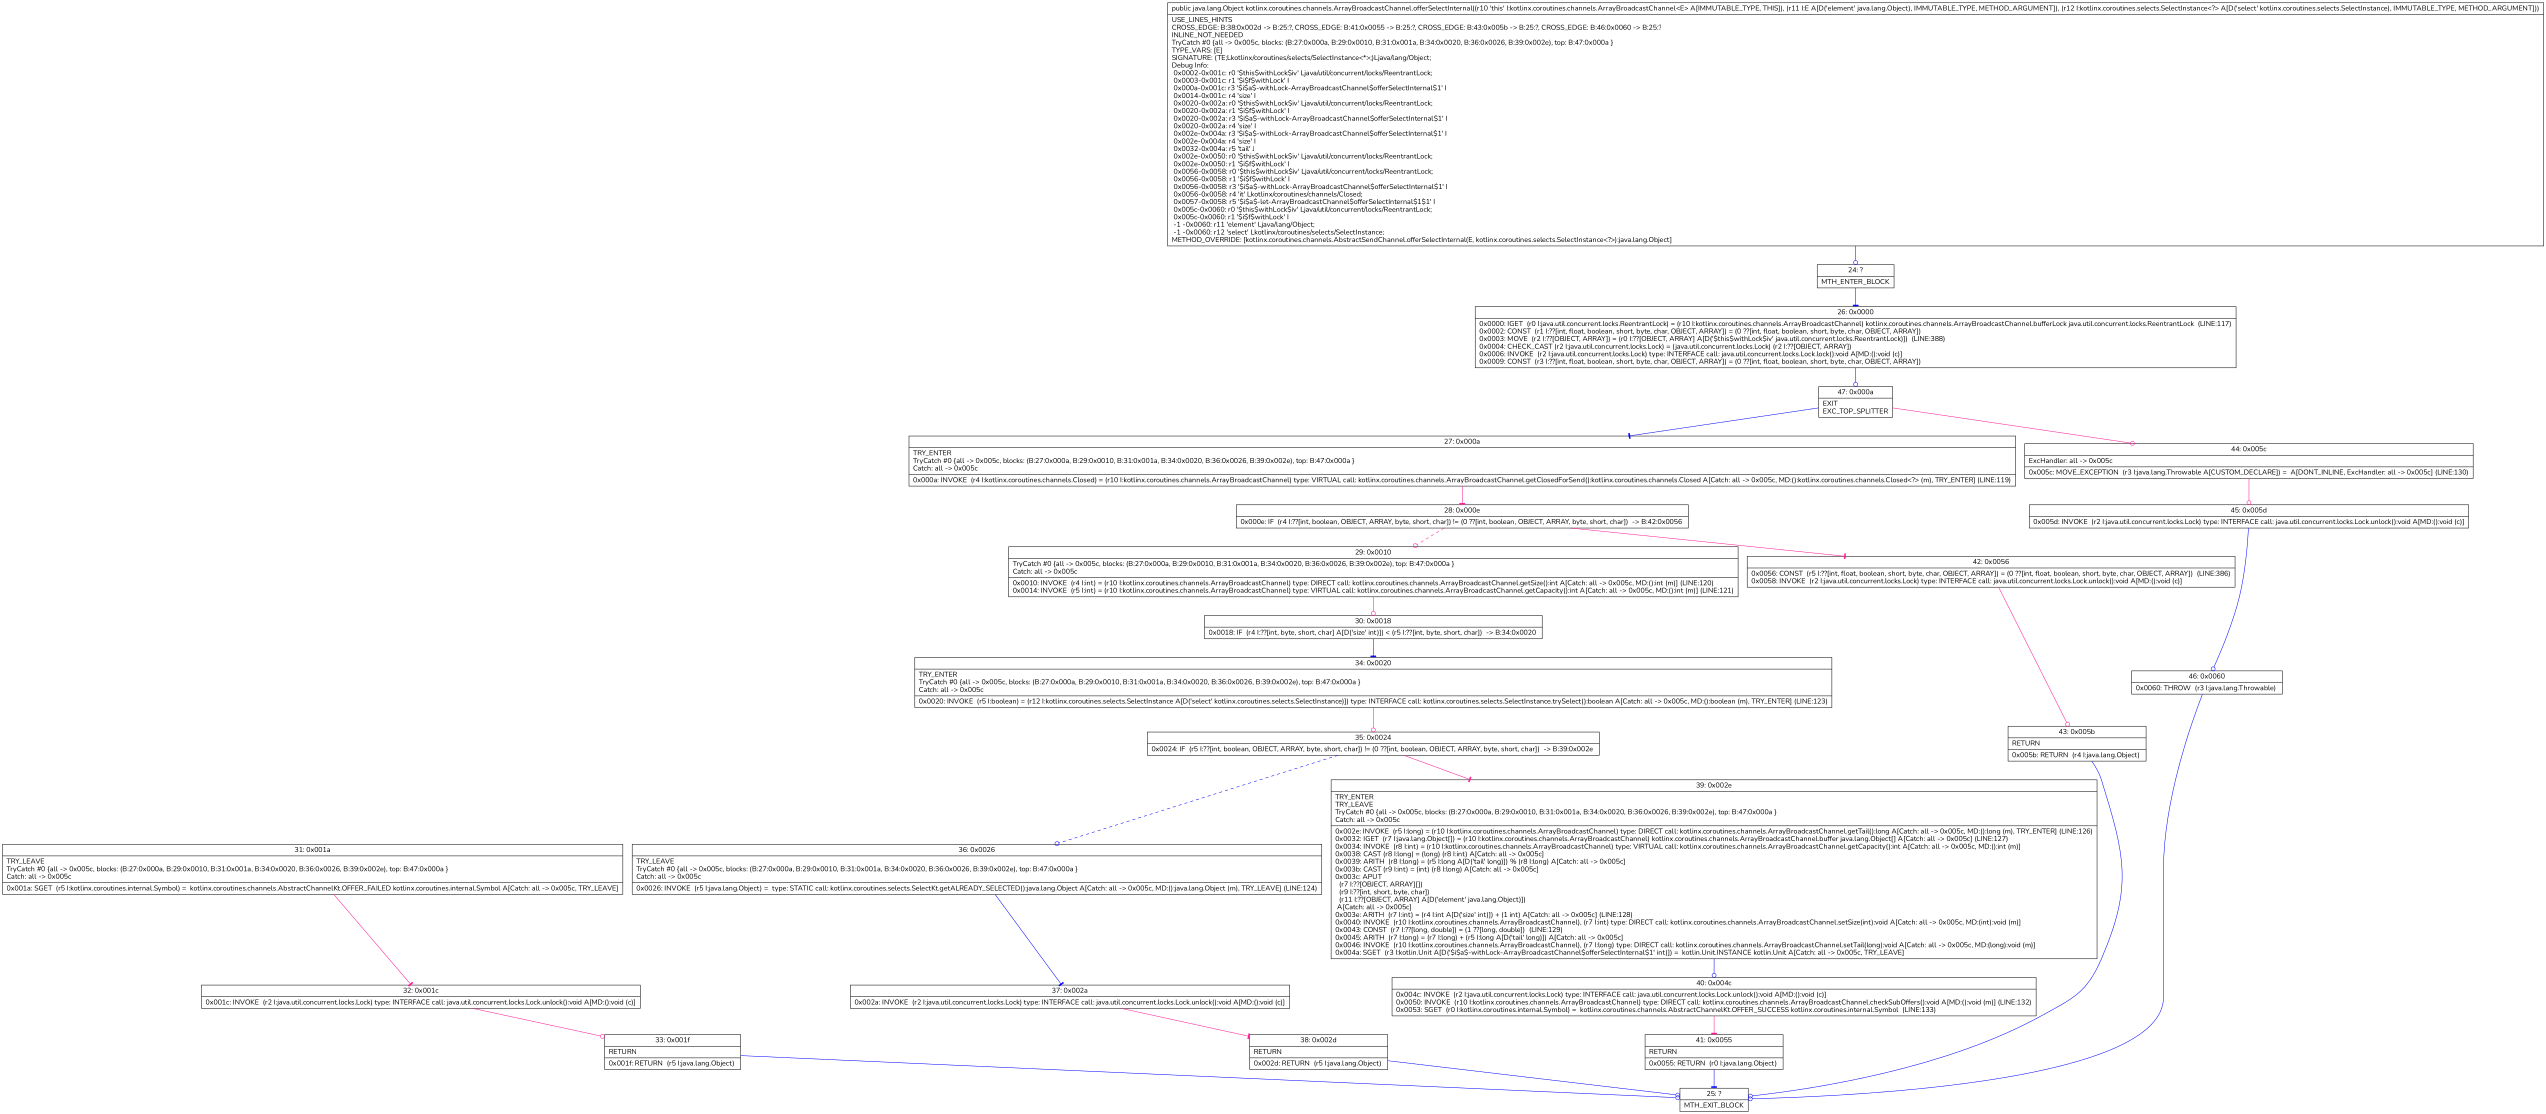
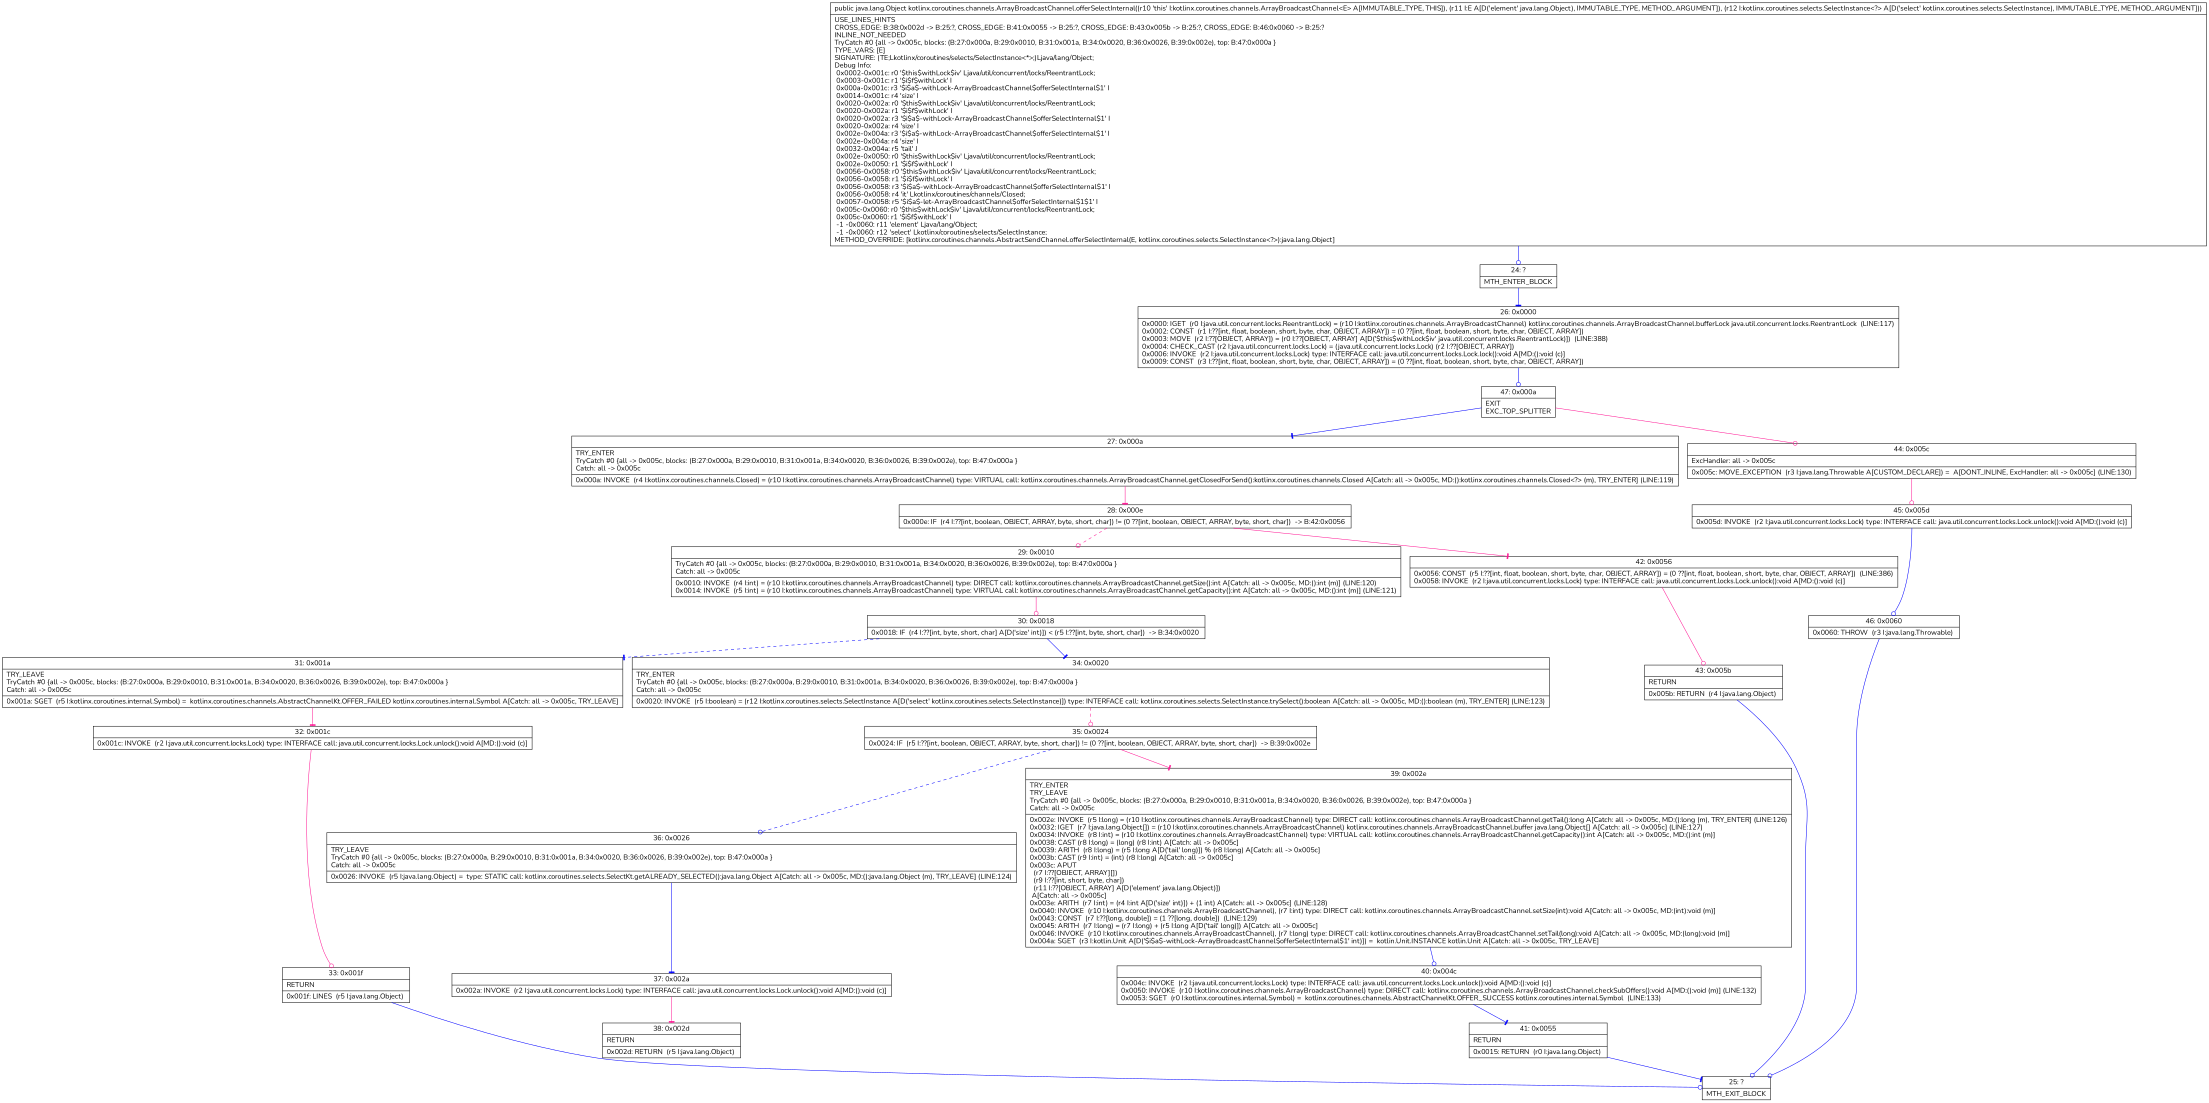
none -> (752, 648)
(1373, 718) -> (1091, 715)
(1714, 1024) -> (1489, 1013)
(673, 1063) -> (346, 996)
(1714, 1063) -> (1538, 1052)
(1532, 1078) -> none
